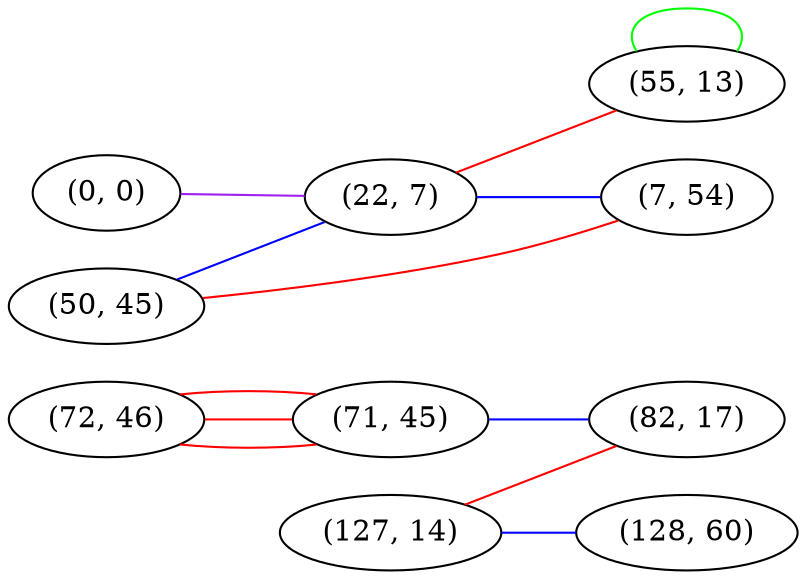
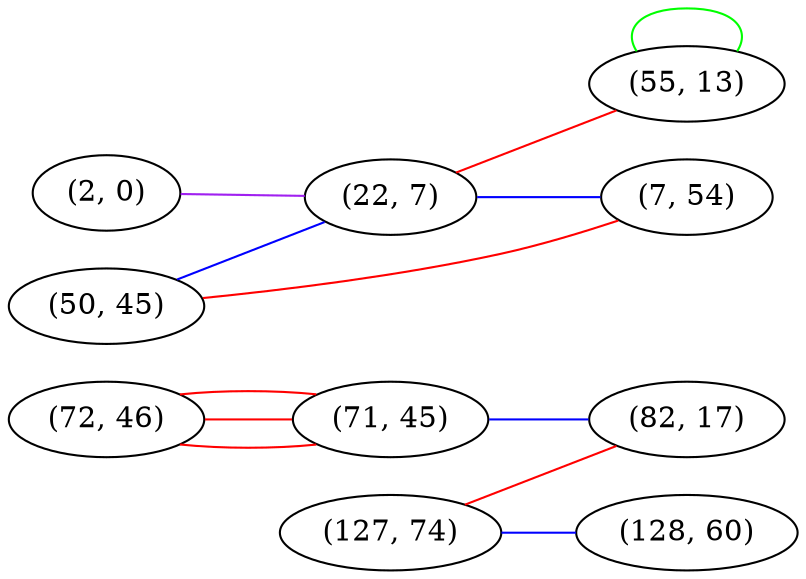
(107, 193) -> (107, 193)
(391, 533) -> (391, 533)
